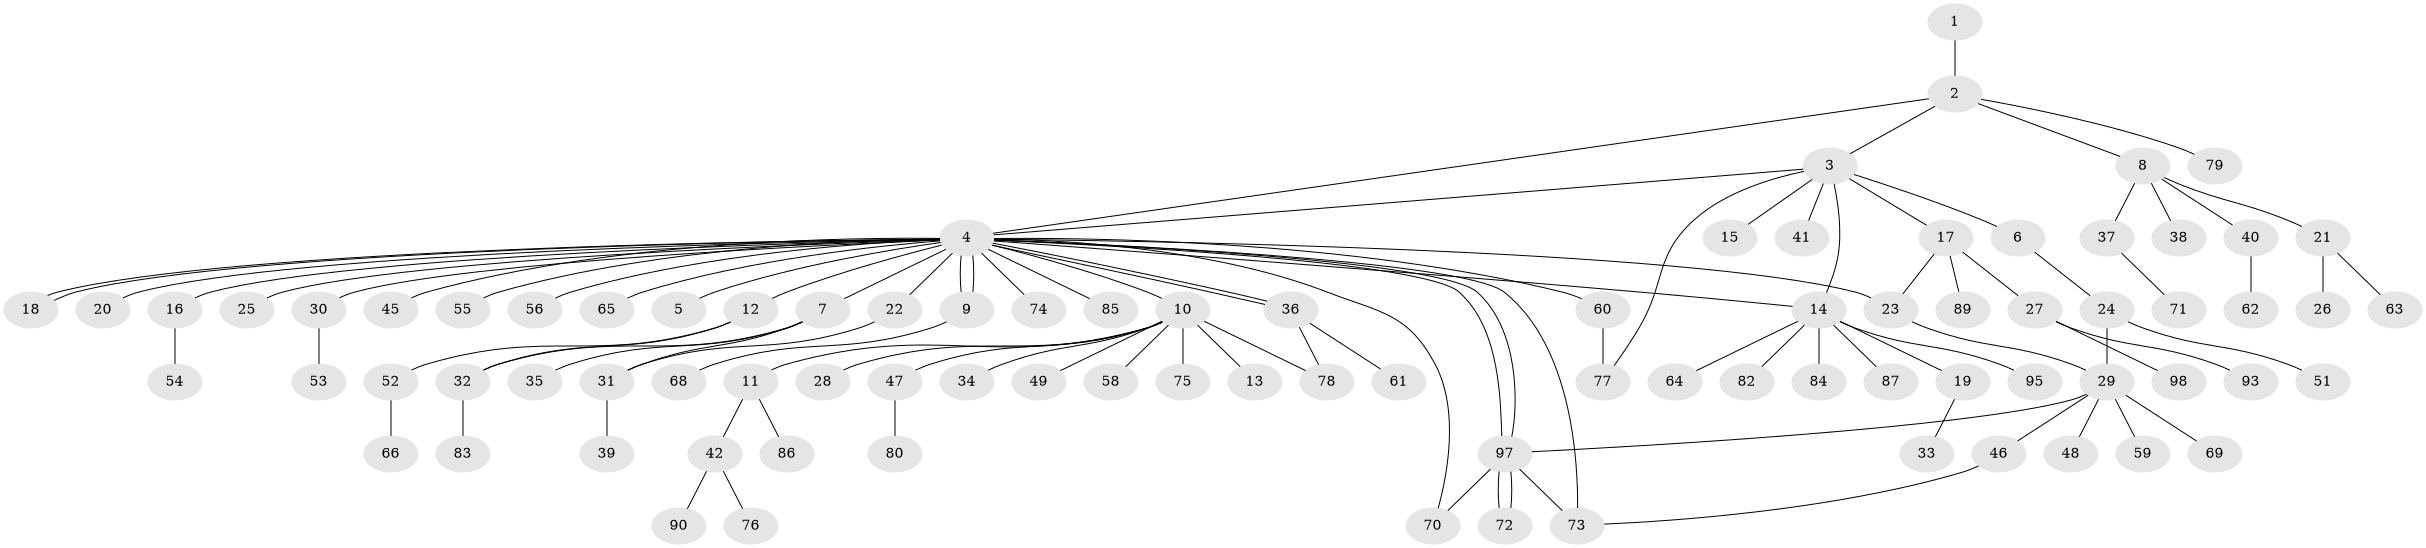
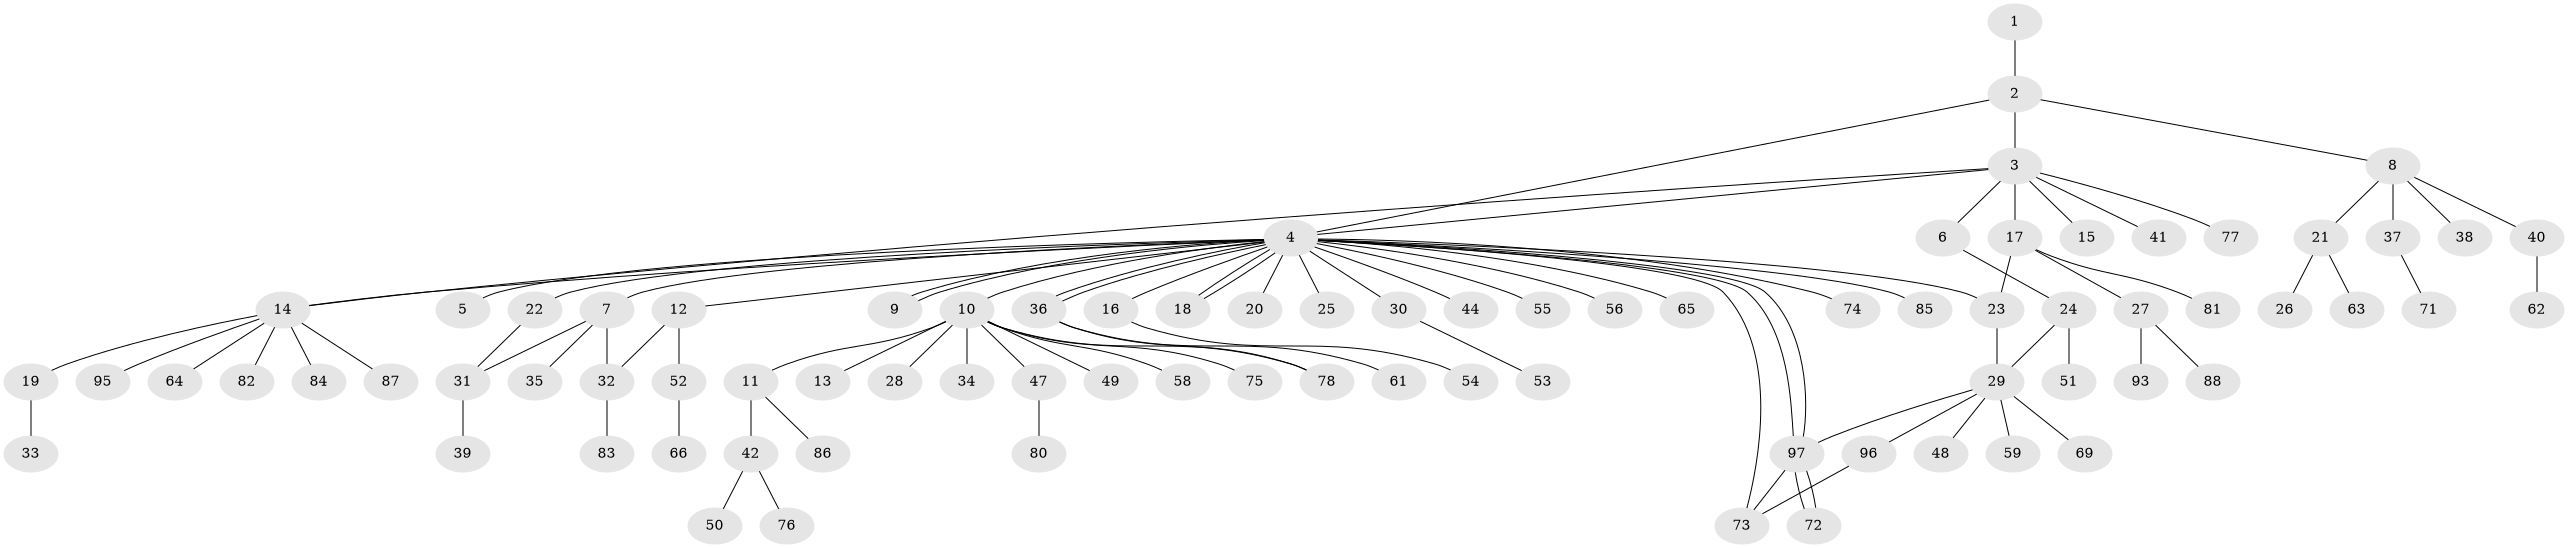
(2215, 166) -> none
(391, 310) -> (1471, 310)
(1603, 310) -> none
(1963, 310) -> (2213, 310)
(679, 382) -> none
(2179, 382) -> (2213, 382)
(1999, 454) -> (1869, 454)
(679, 526) -> (715, 526)
(1433, 526) -> none
